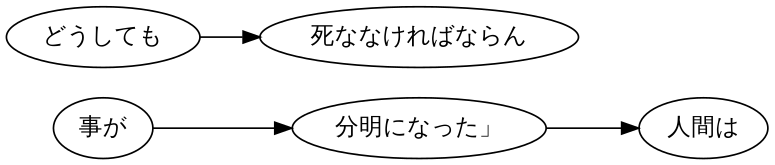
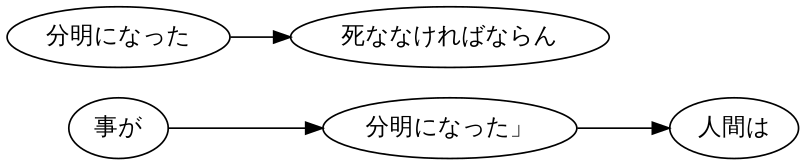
(103, 37) -> (119, 37)
